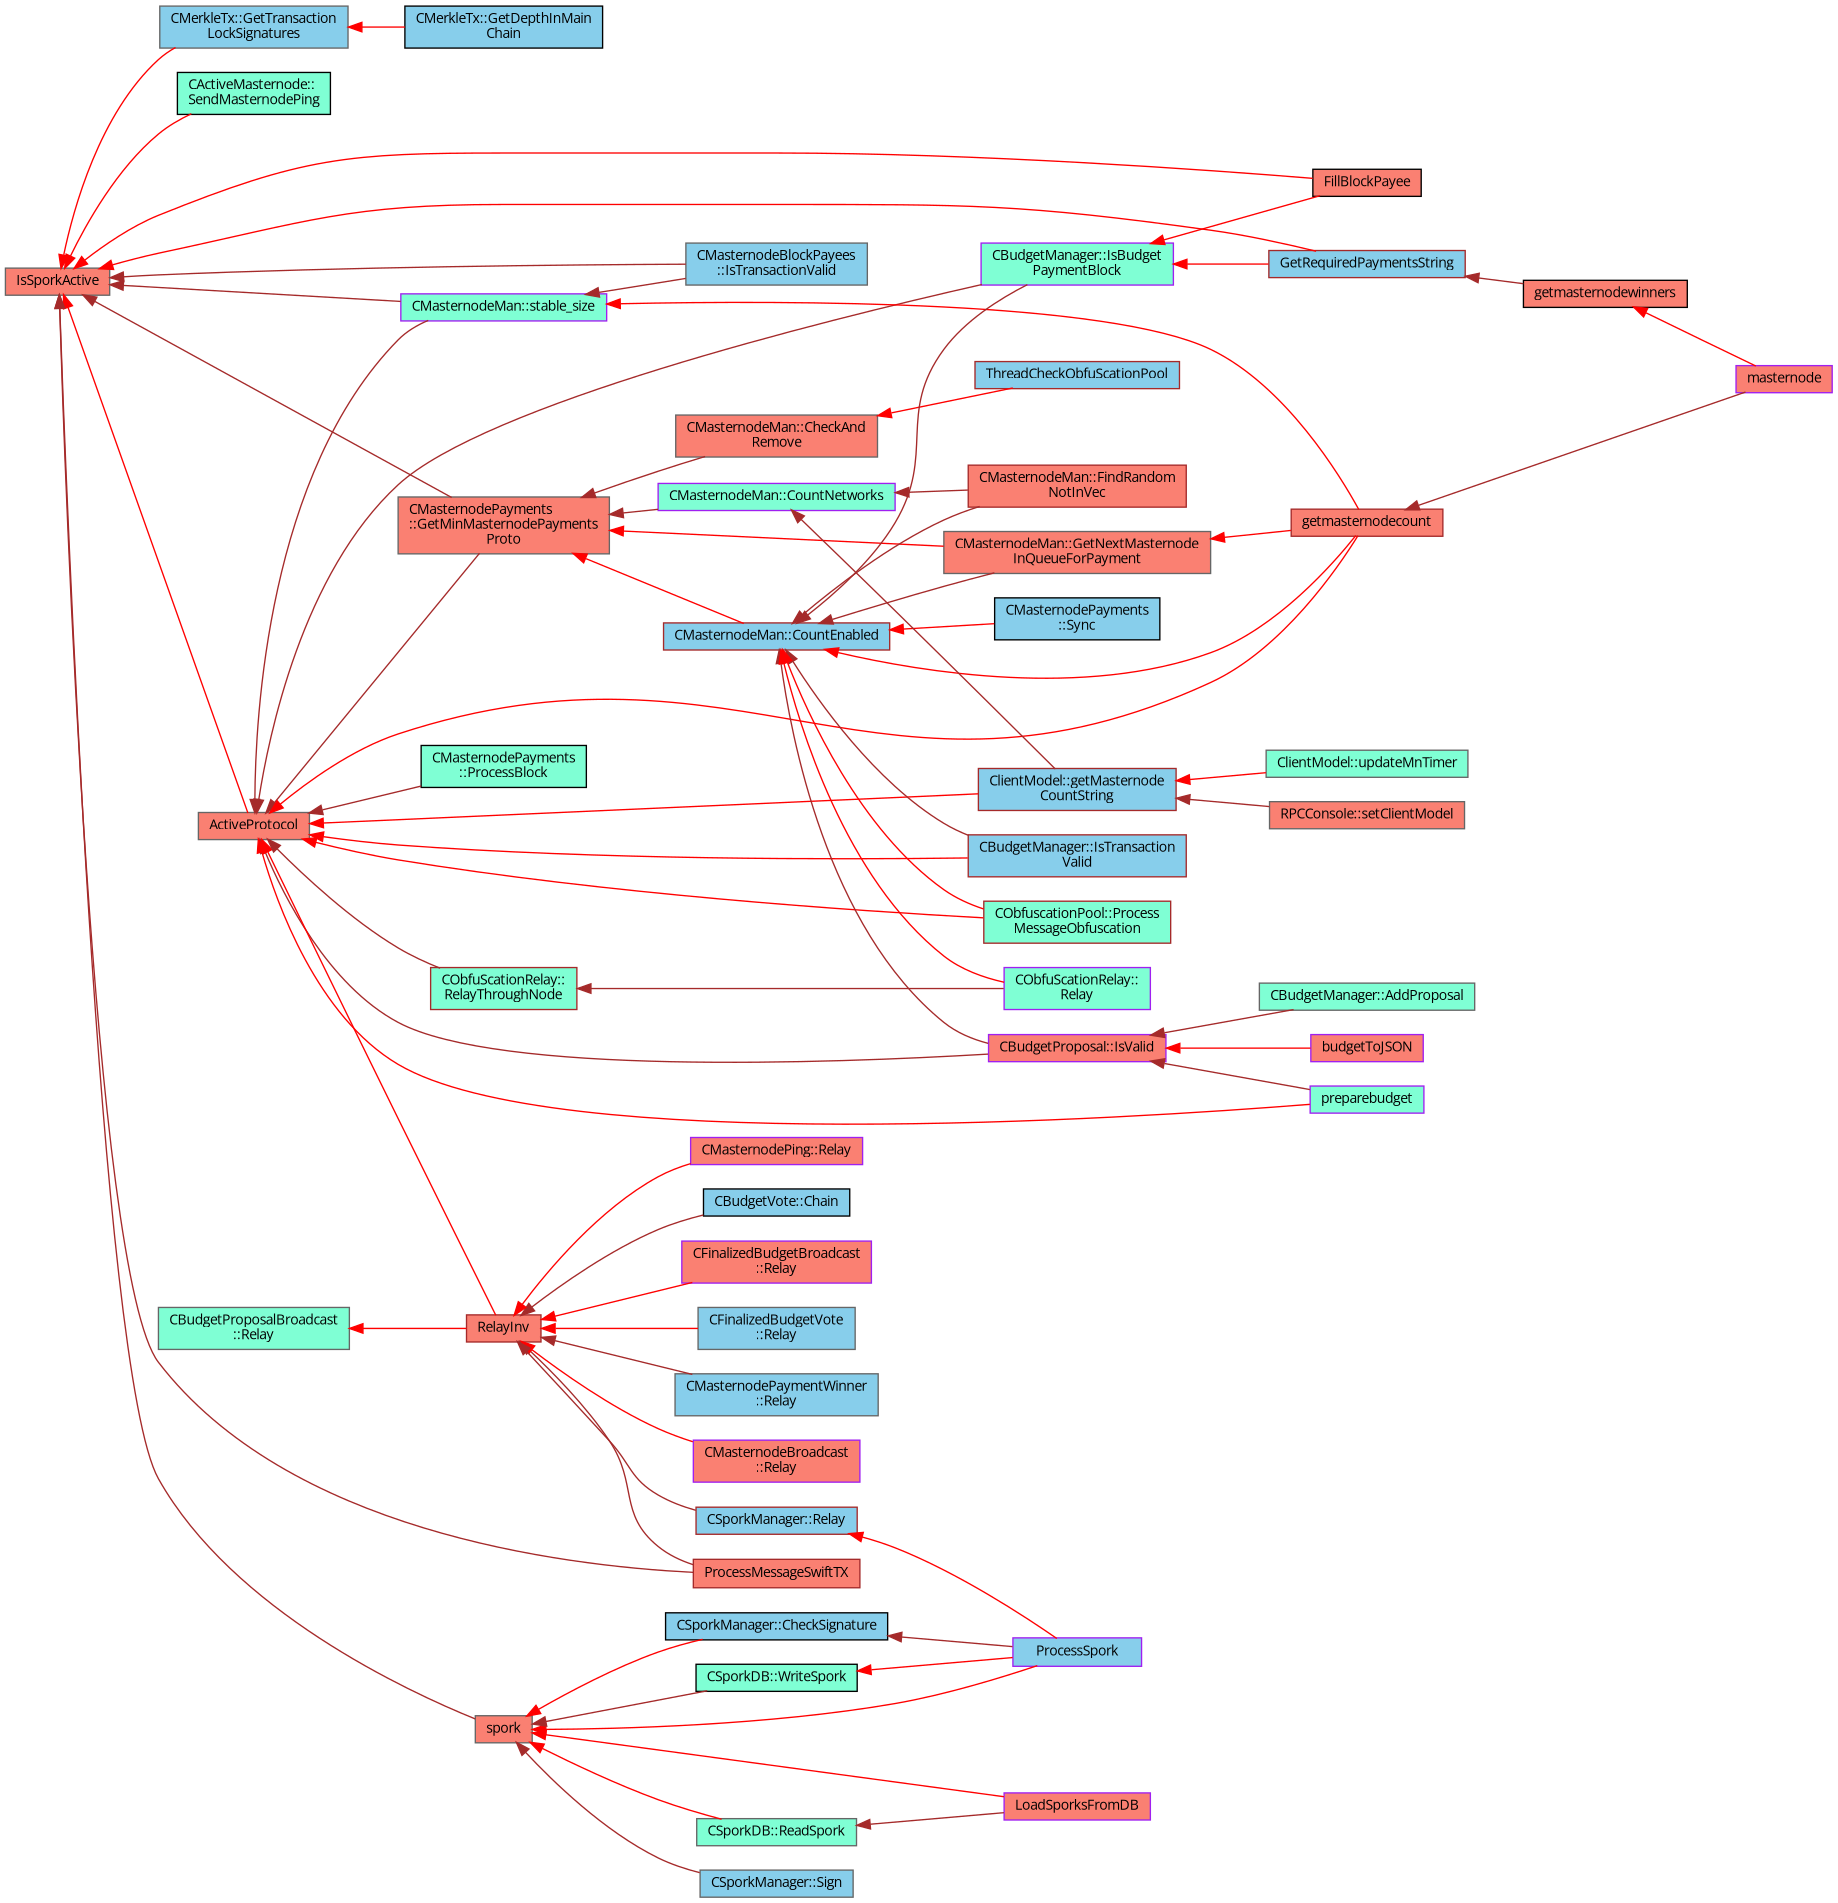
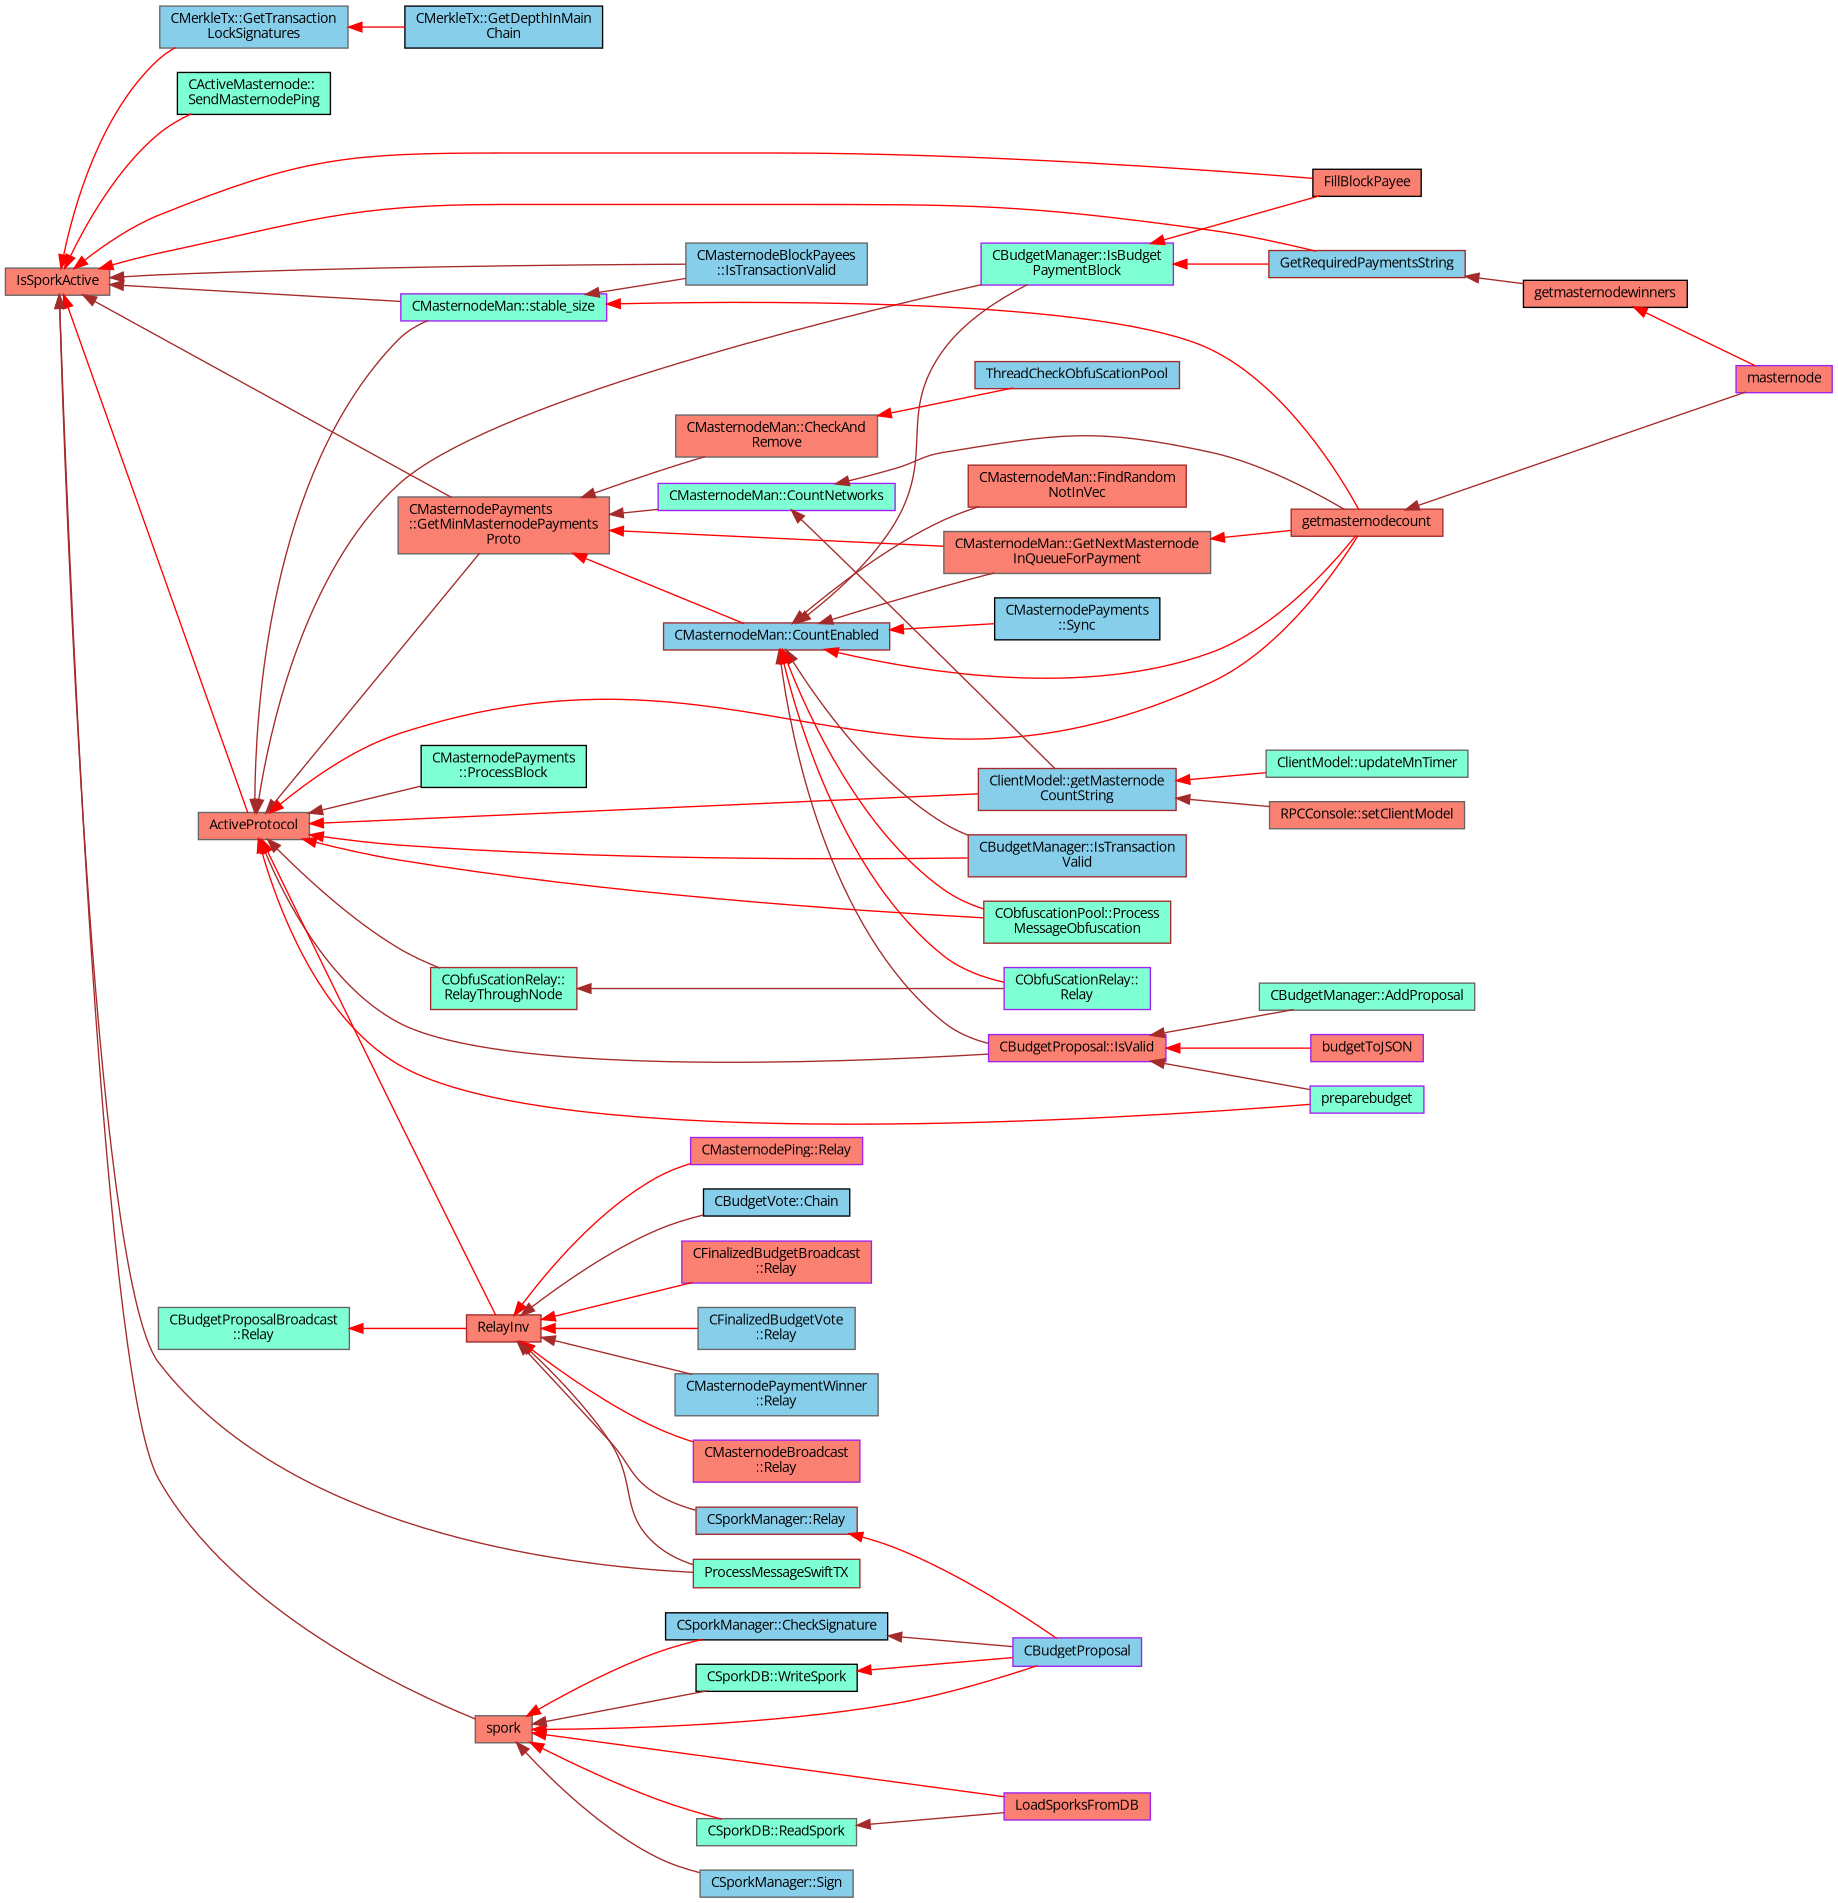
(938, 491) -> (1101, 436)
(777, 1574) -> (777, 1574)
(1077, 1652) -> (1077, 1652)
